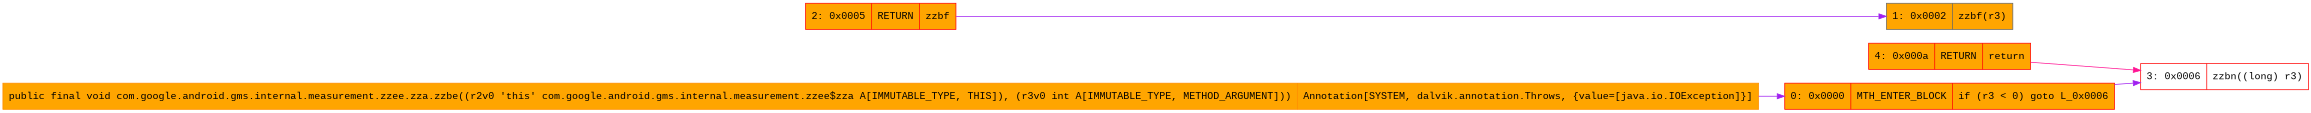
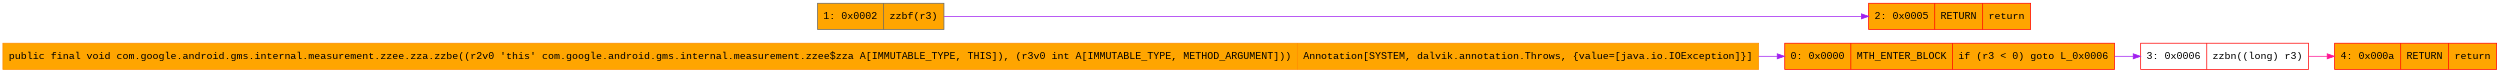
(938, 16) -> (2007, 16)
(1417, 16) -> (1403, 16)
(2082, 66) -> (2318, 56)
